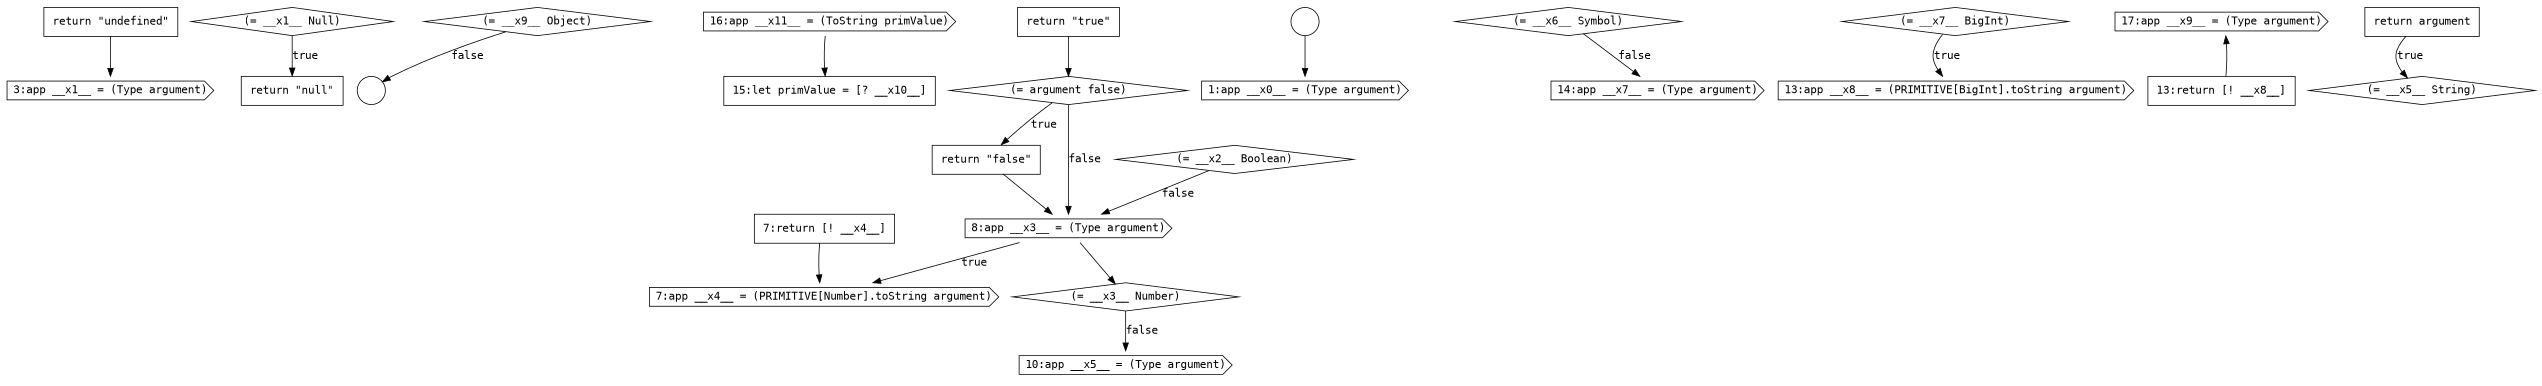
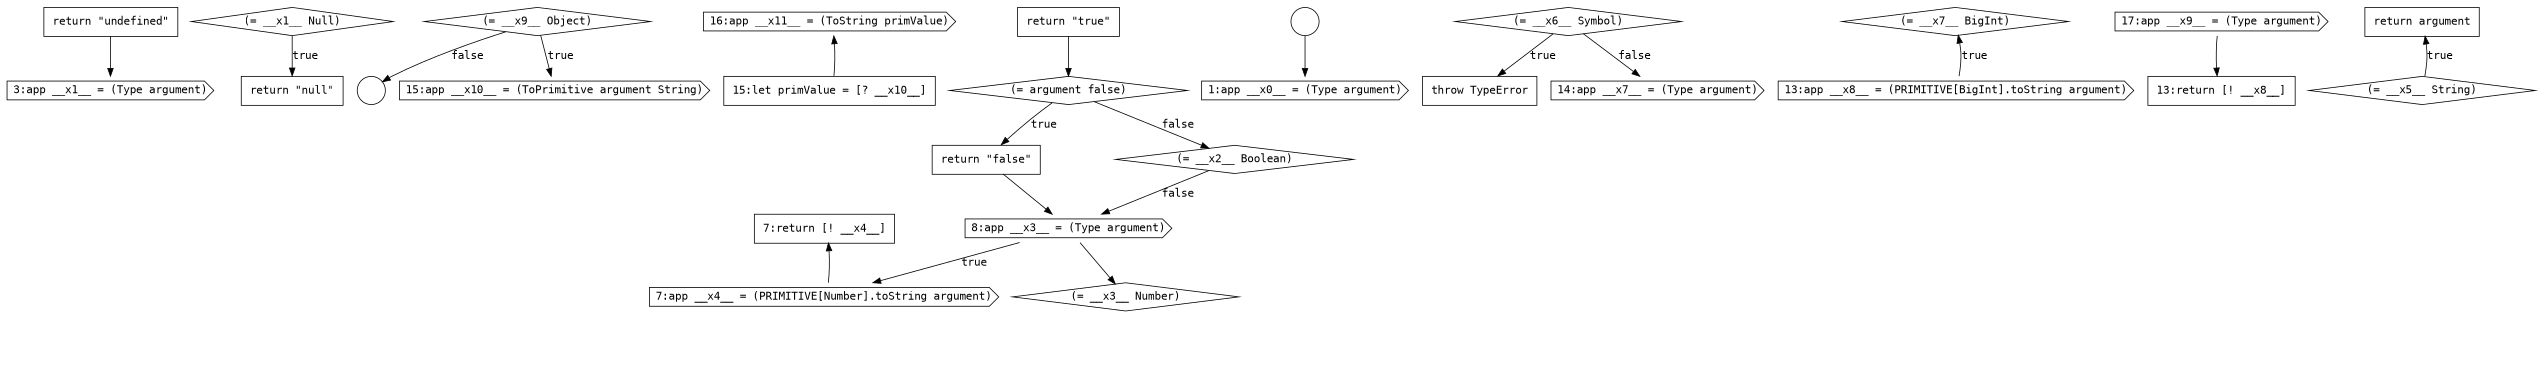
(1934, 51) -> (1961, 60)
(824, 52) -> (835, 60)
(2396, 53) -> (2427, 60)
(2227, 60) -> (2216, 52)
none -> (555, 90)
none -> (1480, 90)
(1068, 155) -> (1148, 123)
(819, 259) -> (829, 267)
(1126, 365) -> none
